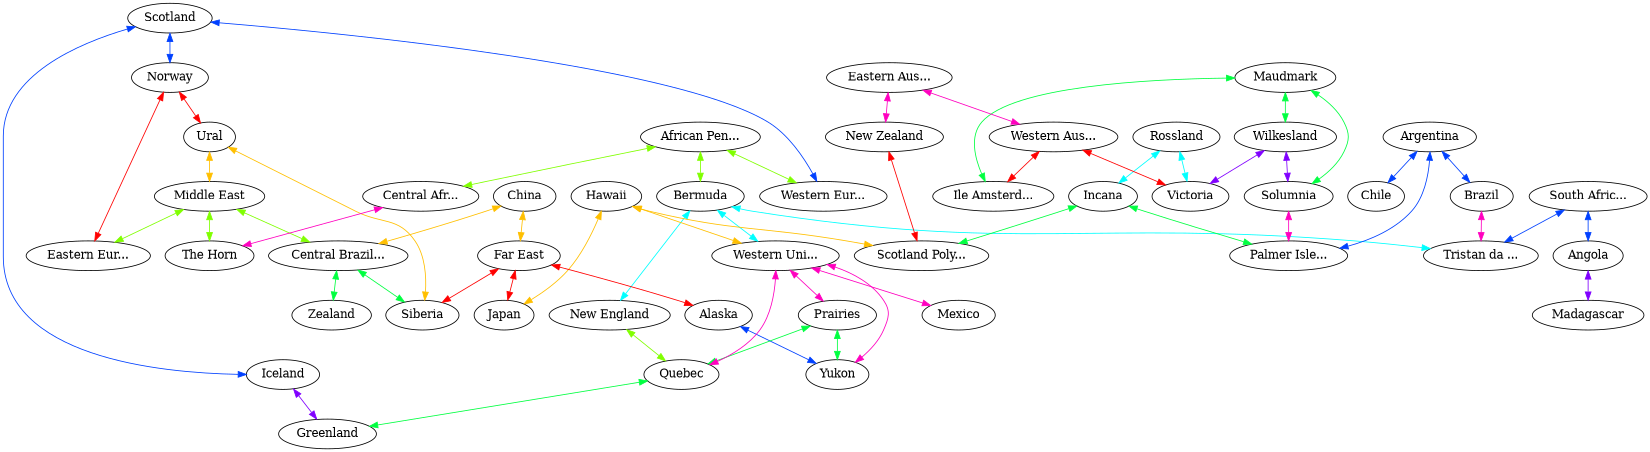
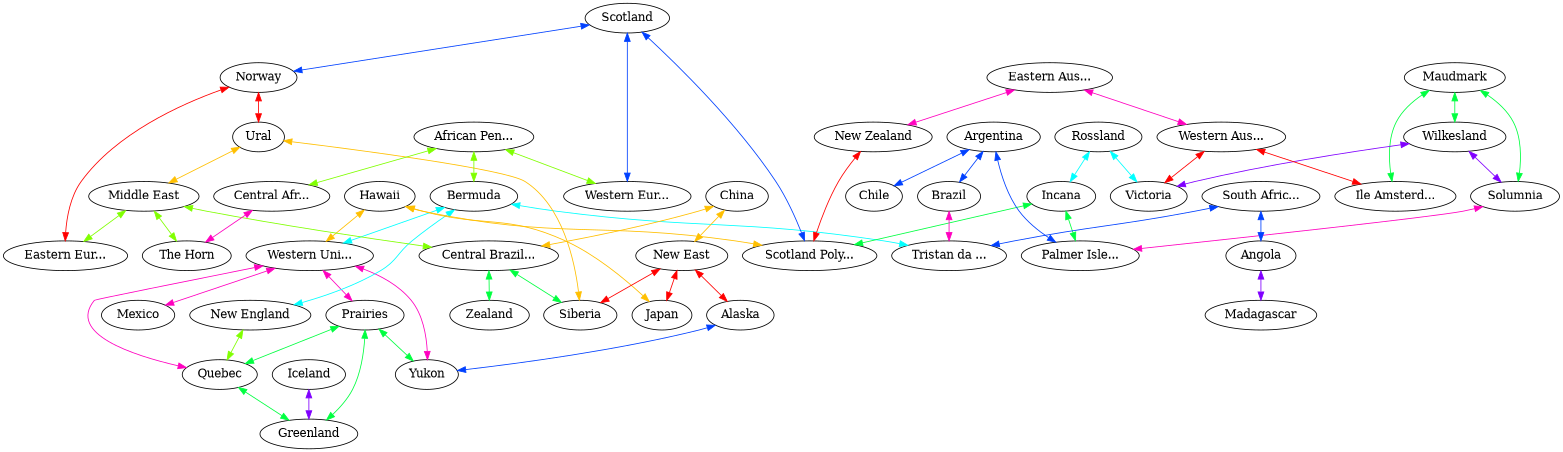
(3, 253) -> (735, 128)
(519, 256) -> (682, 256)
none -> (357, 380)
